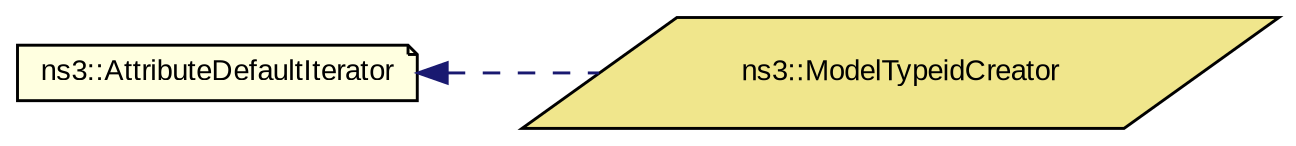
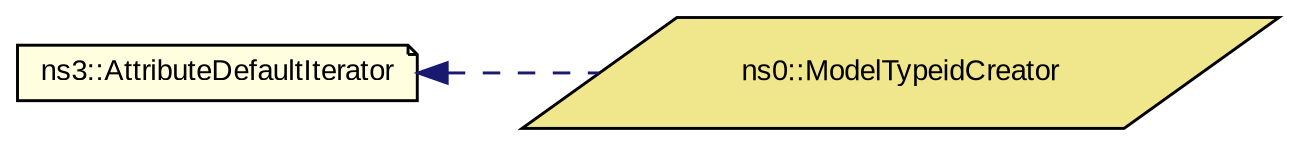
(900, 73) -> (900, 73)
